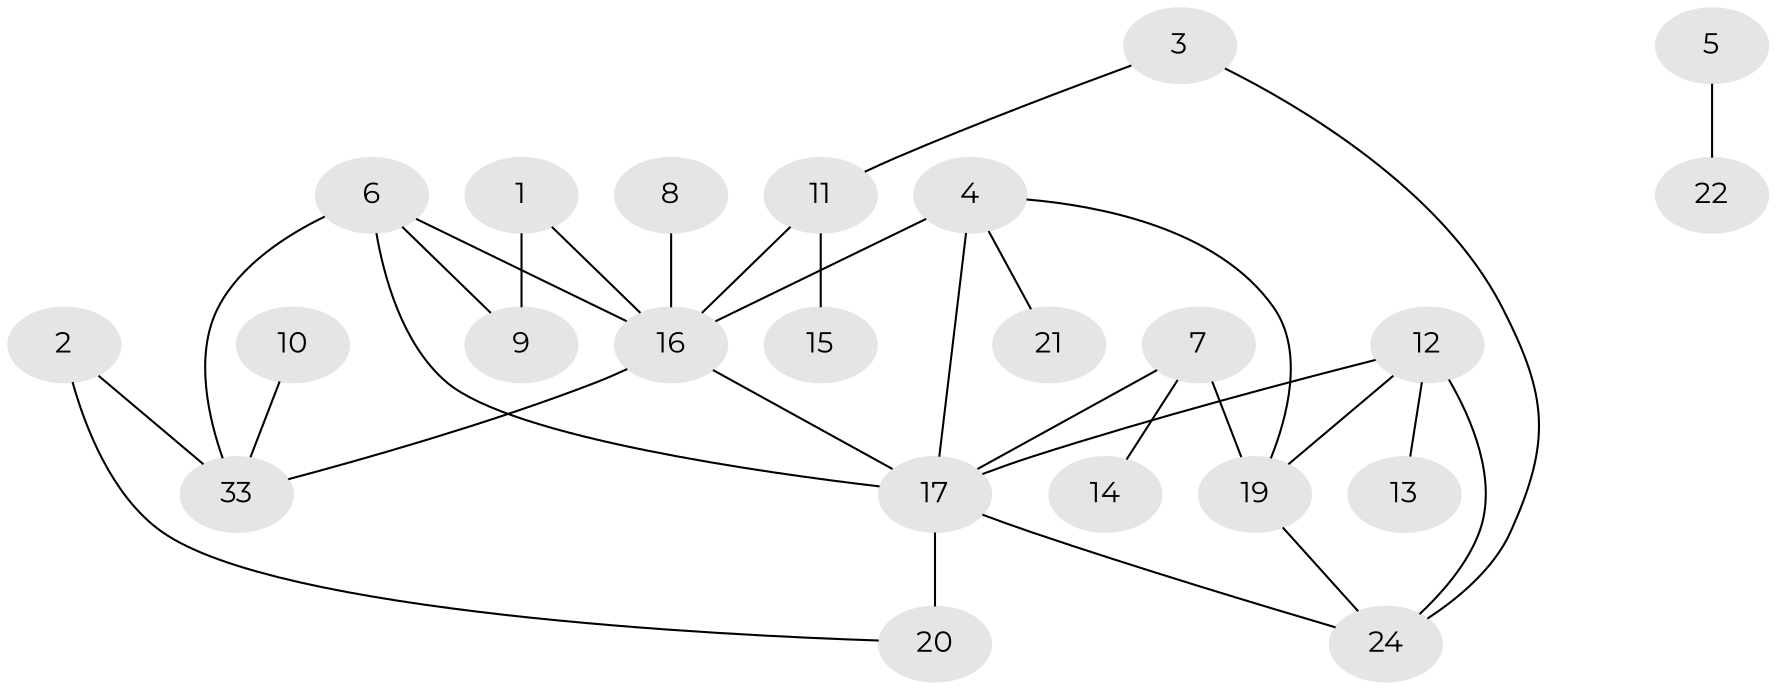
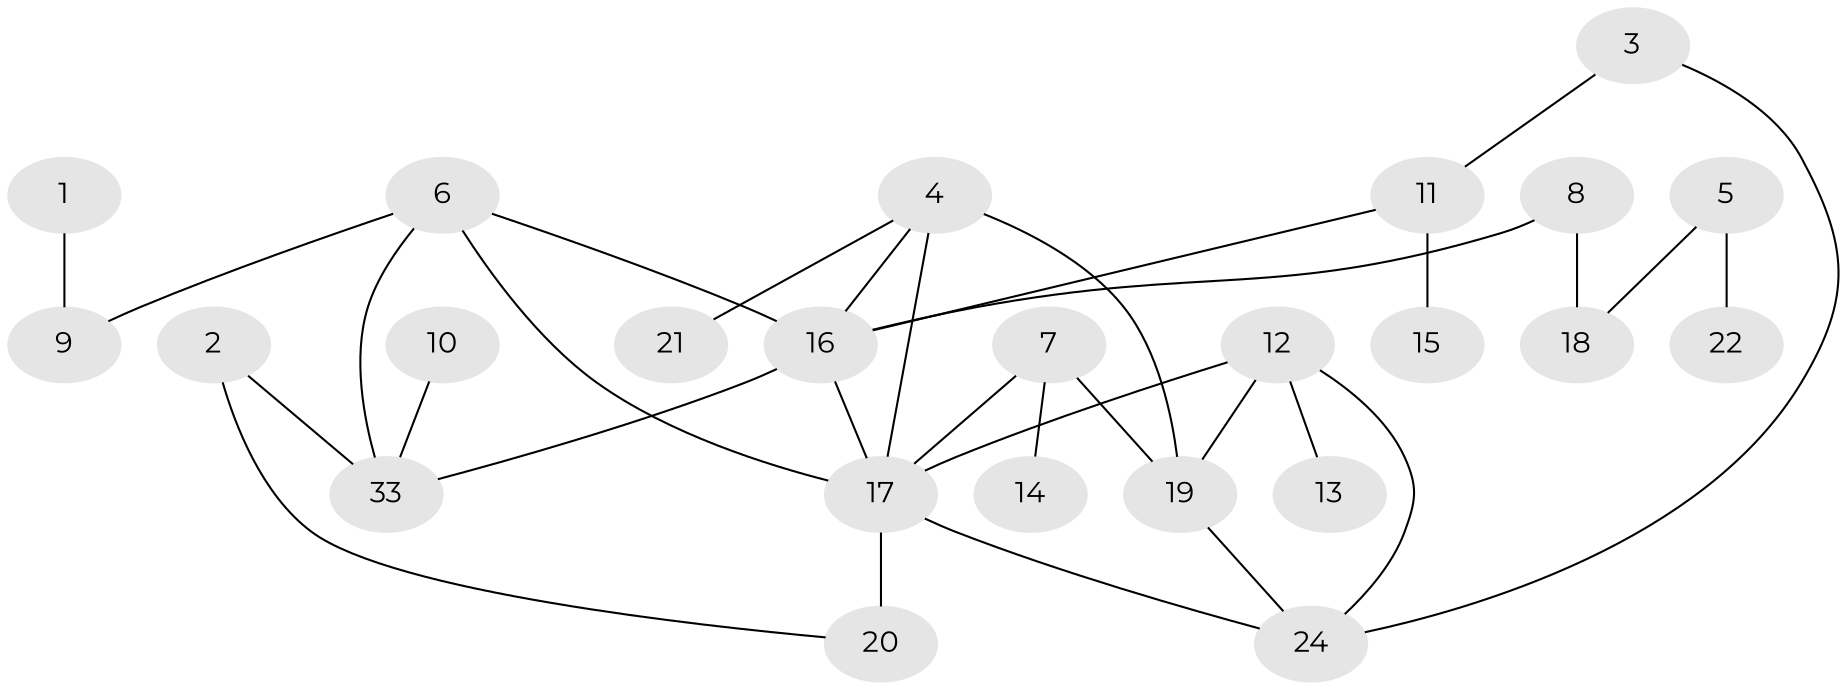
(596, 270) -> none
none -> (1577, 345)
